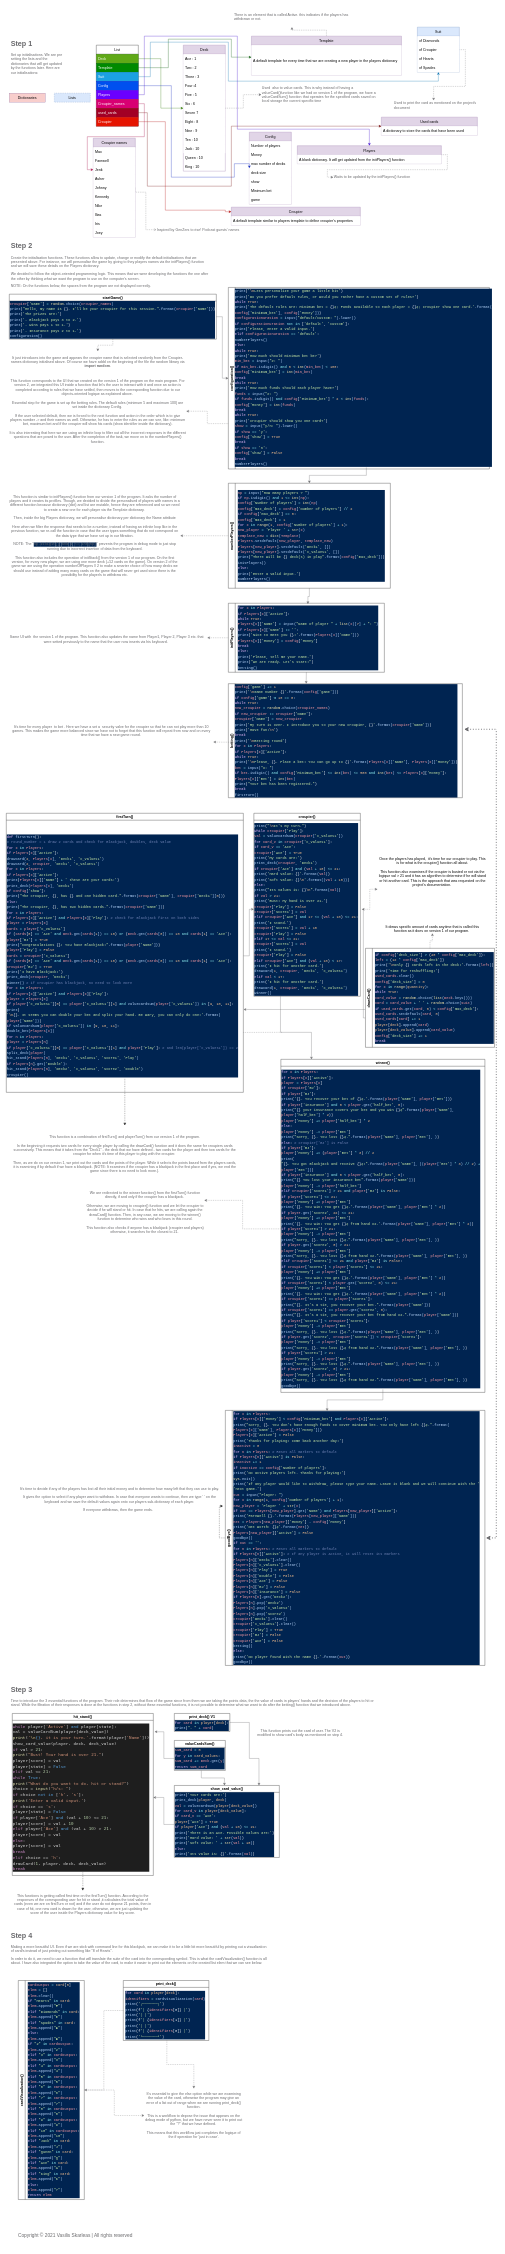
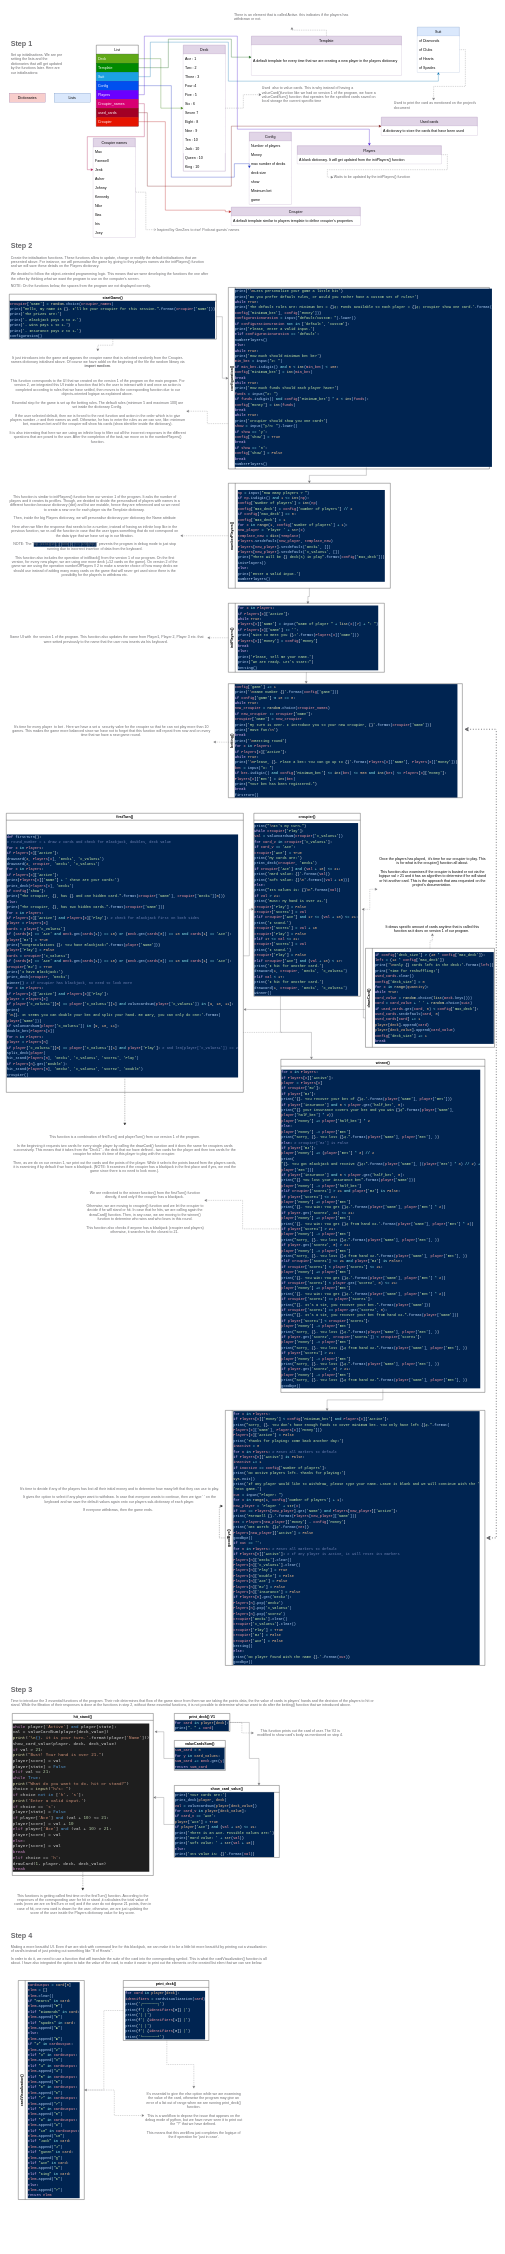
(429, 50) -> (426, 50)
(72, 98) -> (72, 98)
none -> (251, 1733)
(224, 1782) -> none
(75, 2235) -> none
